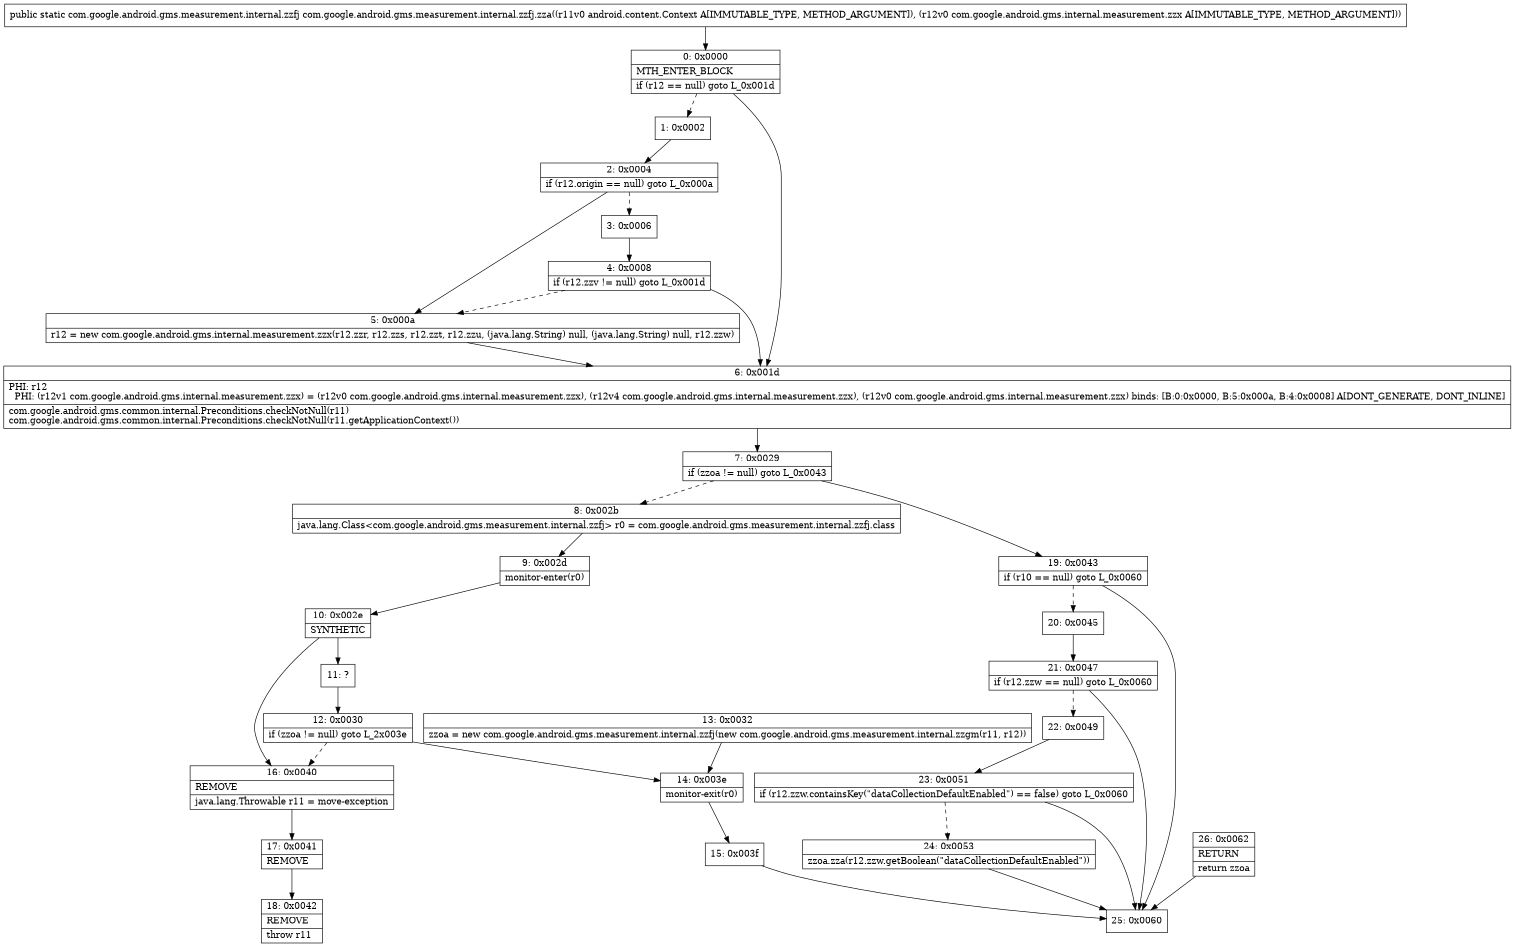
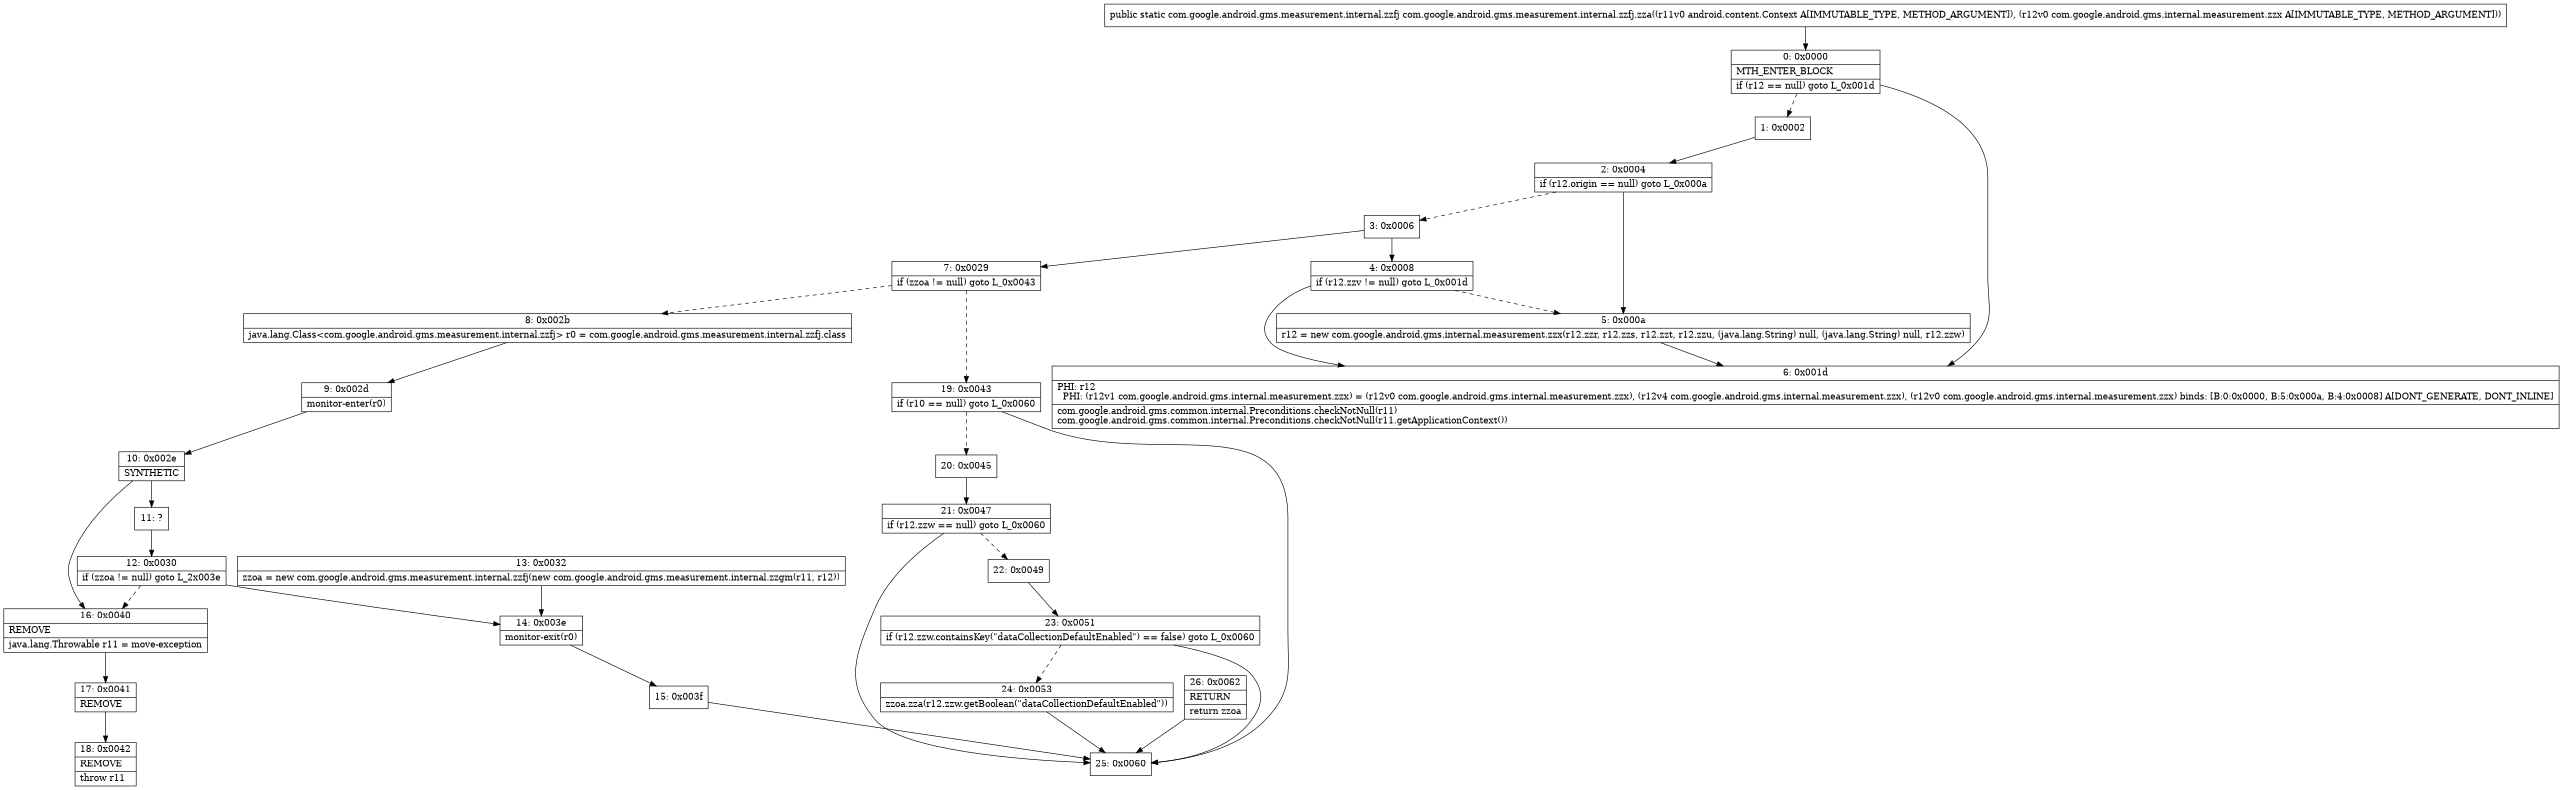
(757, 437) -> (1206, 248)
(931, 512) -> (966, 333)
